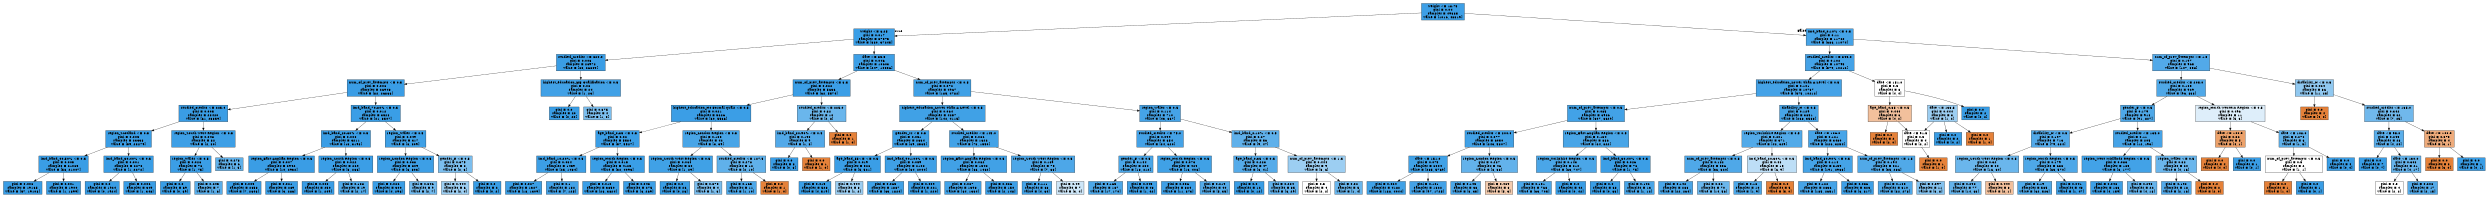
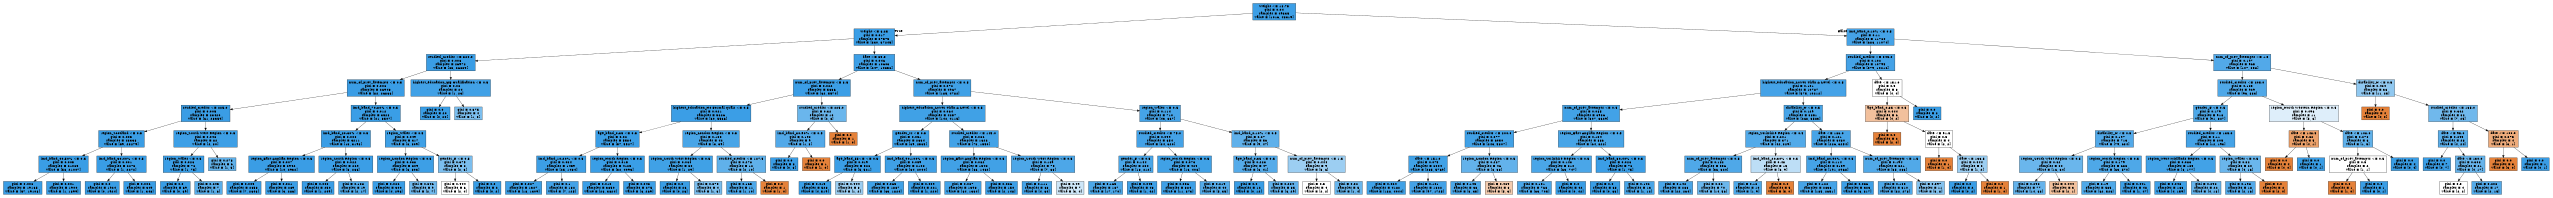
(1930, 125) -> (1955, 151)
(455, 188) -> (455, 188)
